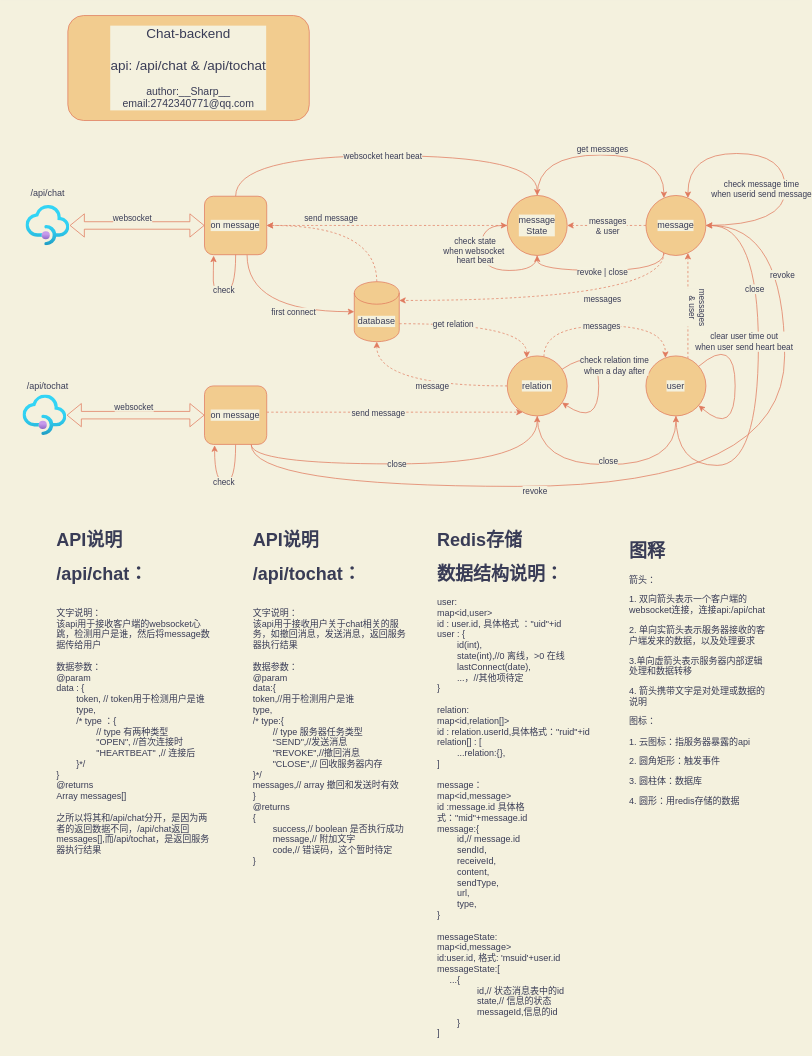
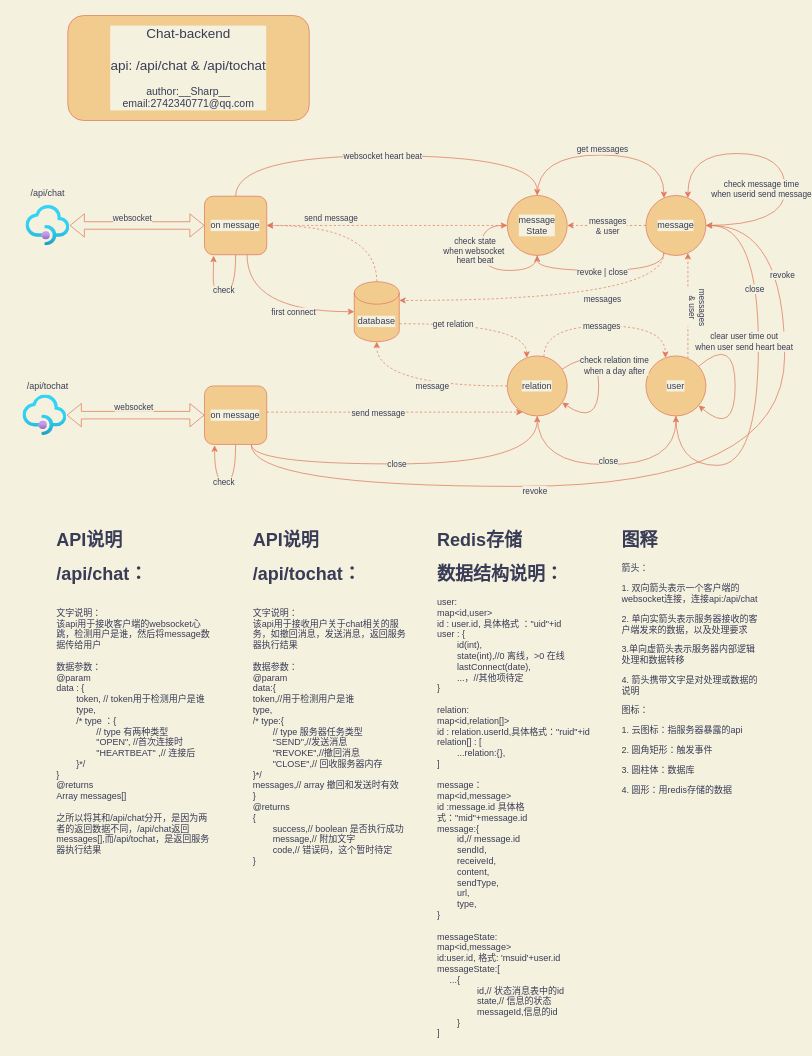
(697, 690) -> (690, 679)
